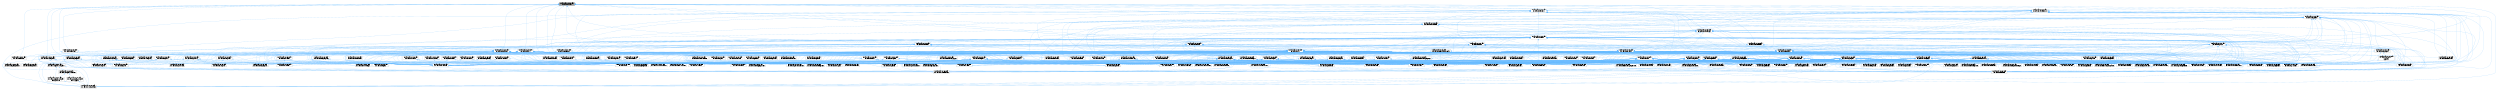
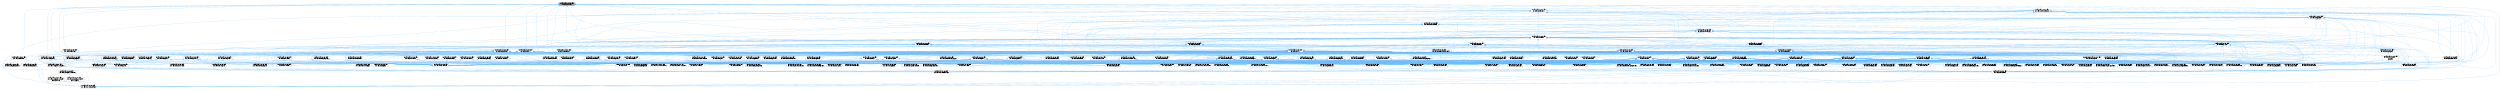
(2090, 58) -> (2092, 58)
